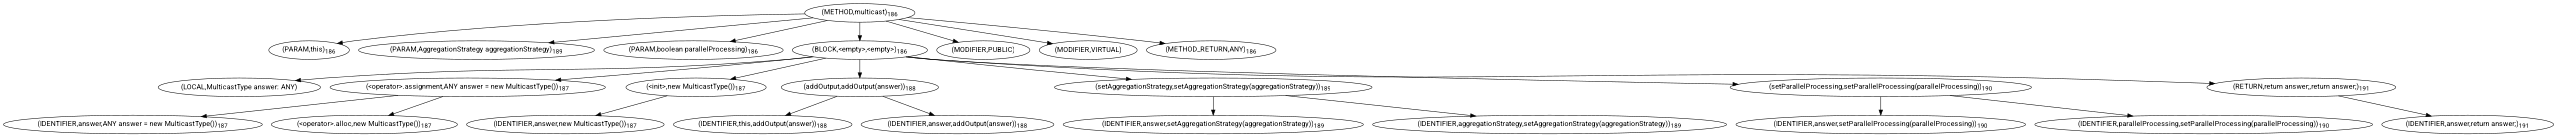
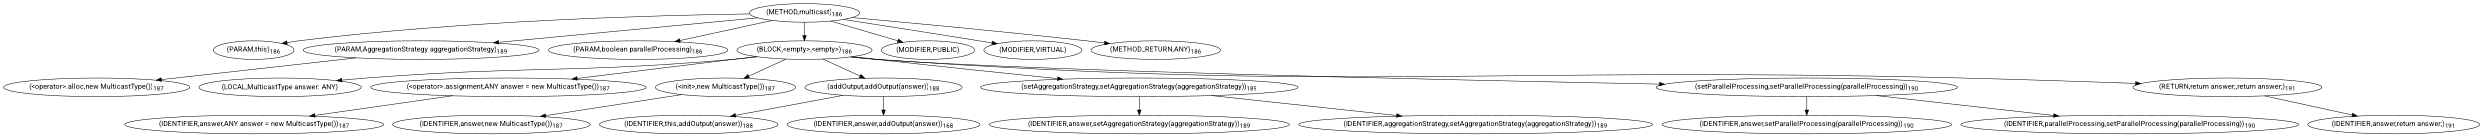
(418, 105) -> (259, 69)
(1022, 124) -> (948, 124)
